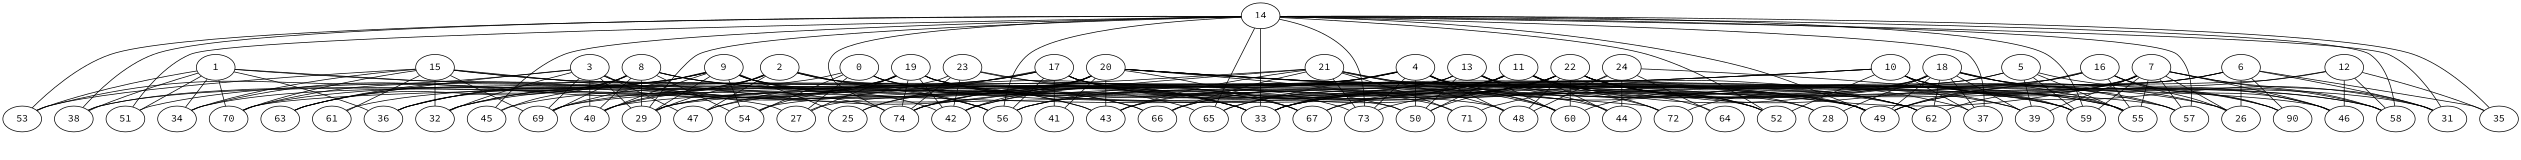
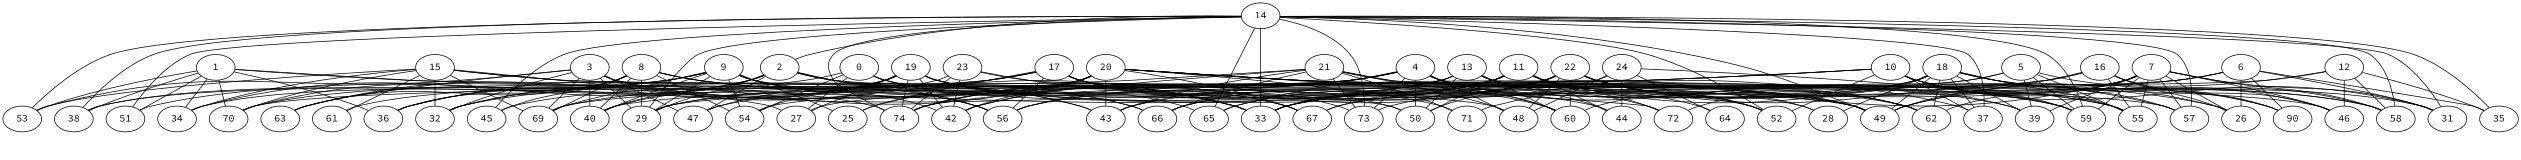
(1104, 31) -> (1017, 24)
(1054, 119) -> none
